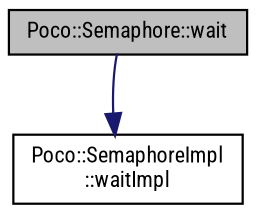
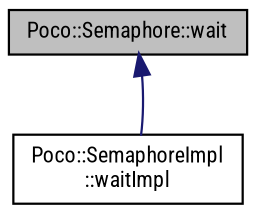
(113, 83) -> (143, 106)
